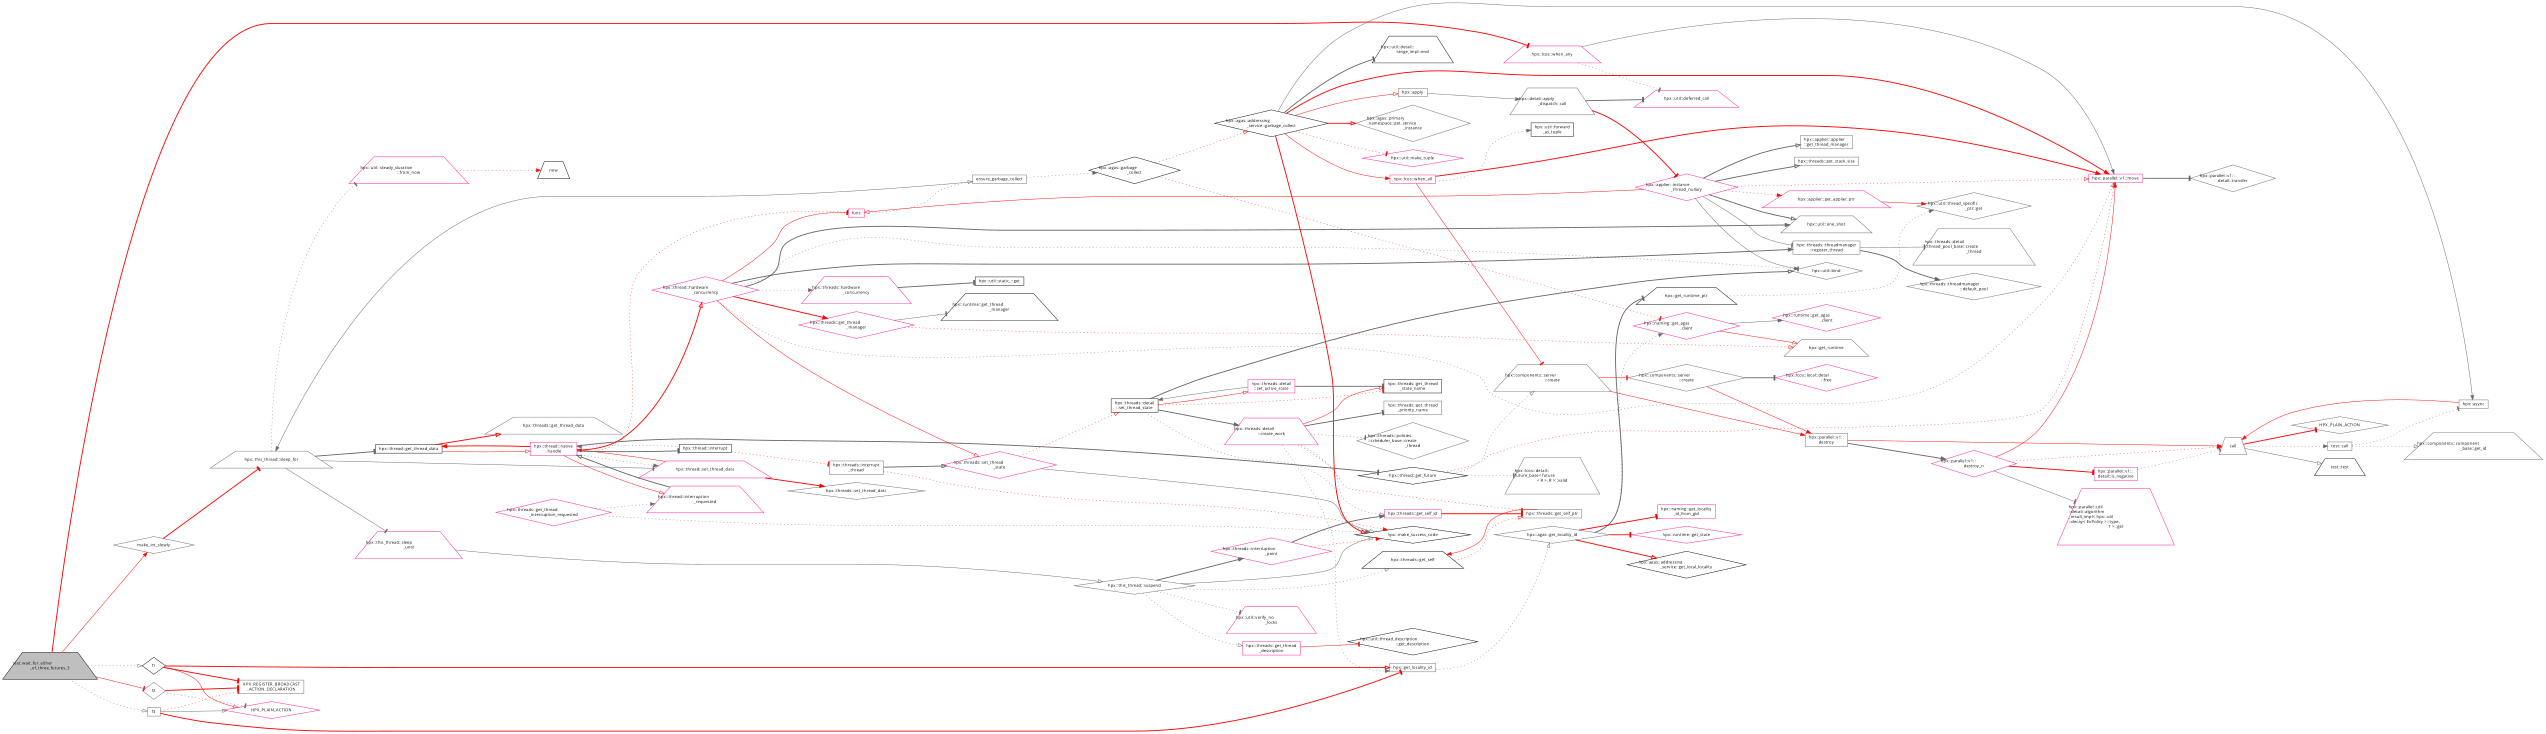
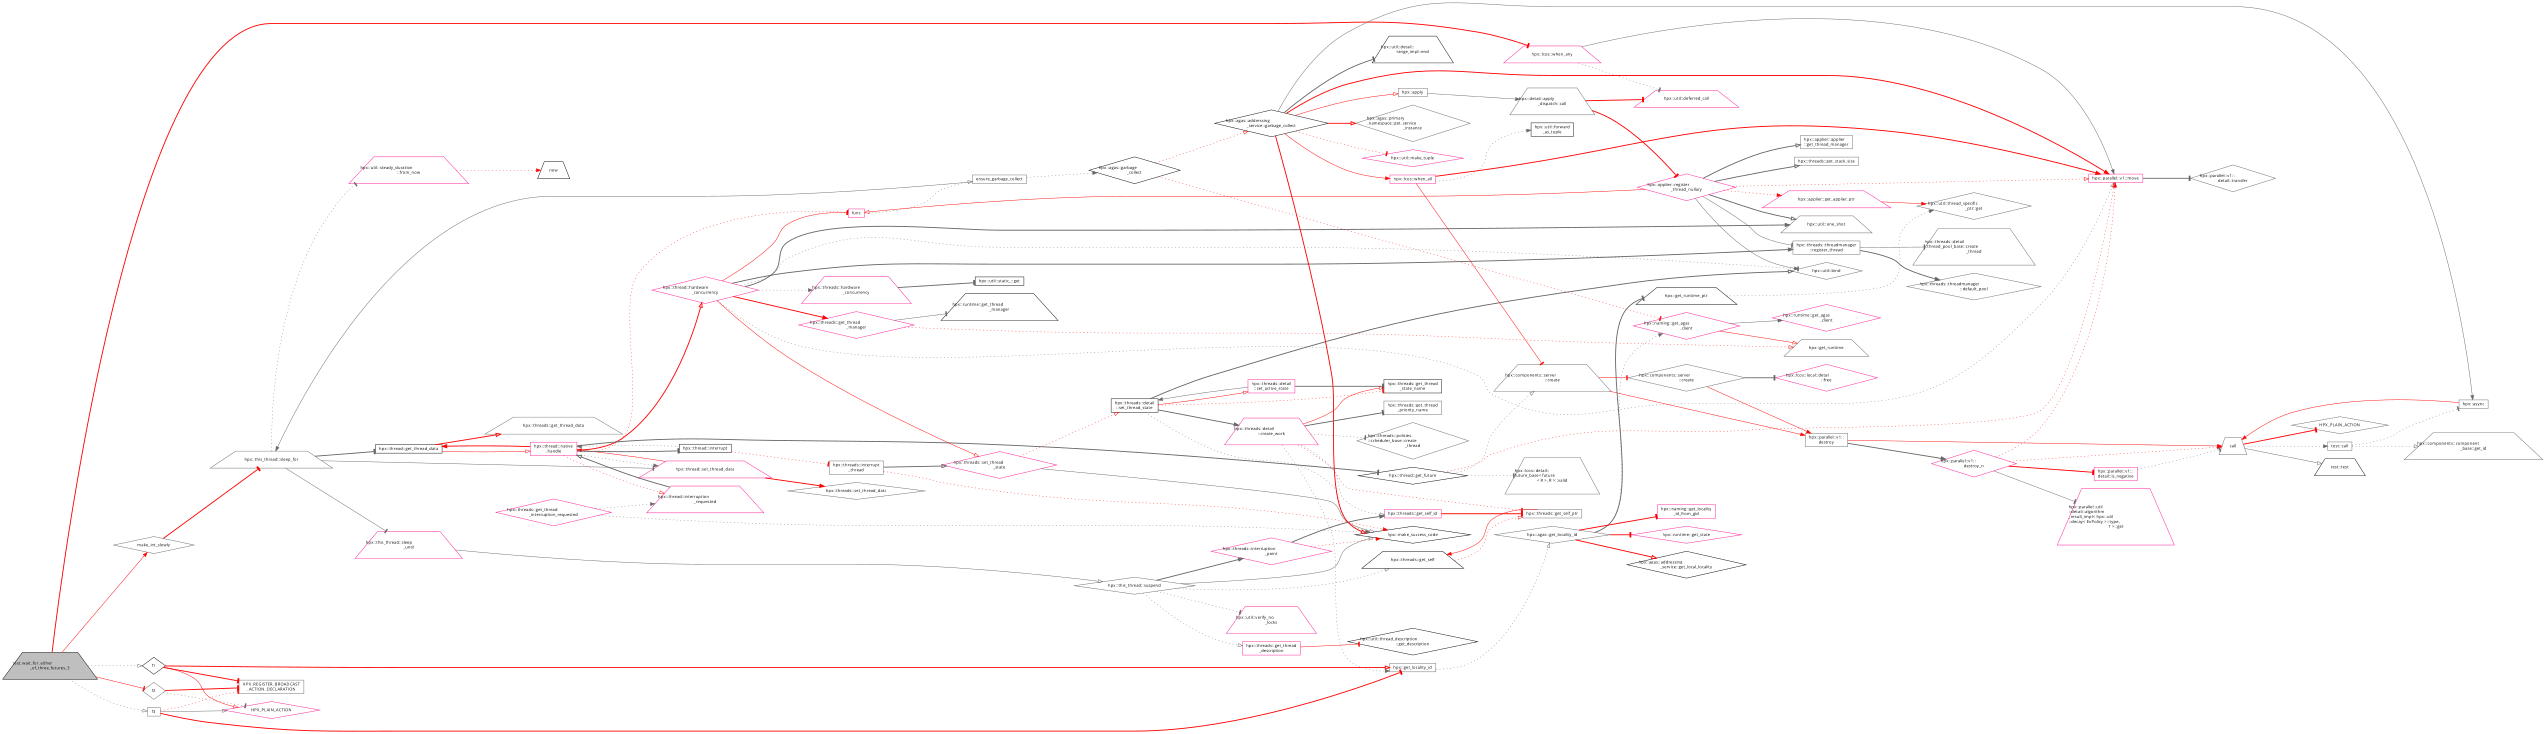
(1614, 100) -> (1614, 100)
(1686, 187) -> (1686, 187)
(2087, 339) -> (2087, 339)
(611, 476) -> (611, 476)
